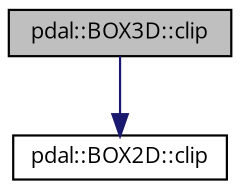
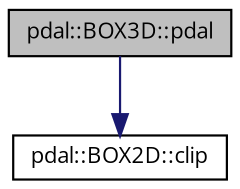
(120, 33) -> (120, 33)
